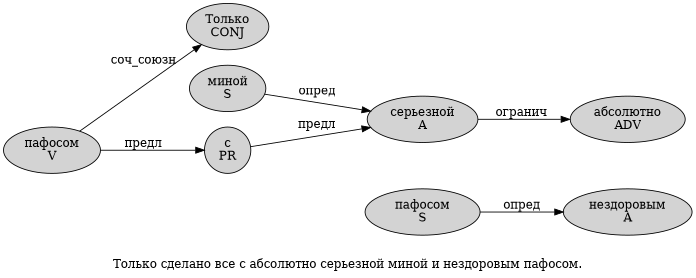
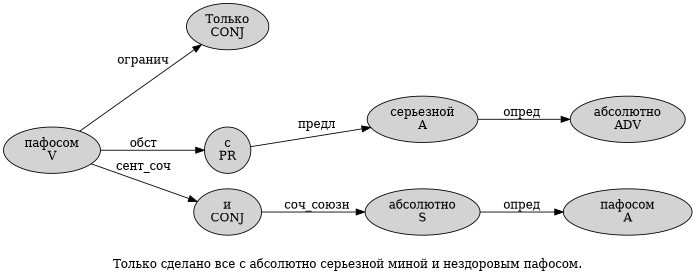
(143, 61) -> (143, 61)
(228, 88) -> none
(522, 113) -> (522, 113)
(143, 144) -> (143, 144)
none -> (228, 212)
(423, 212) -> (423, 212)
(628, 212) -> (628, 212)
